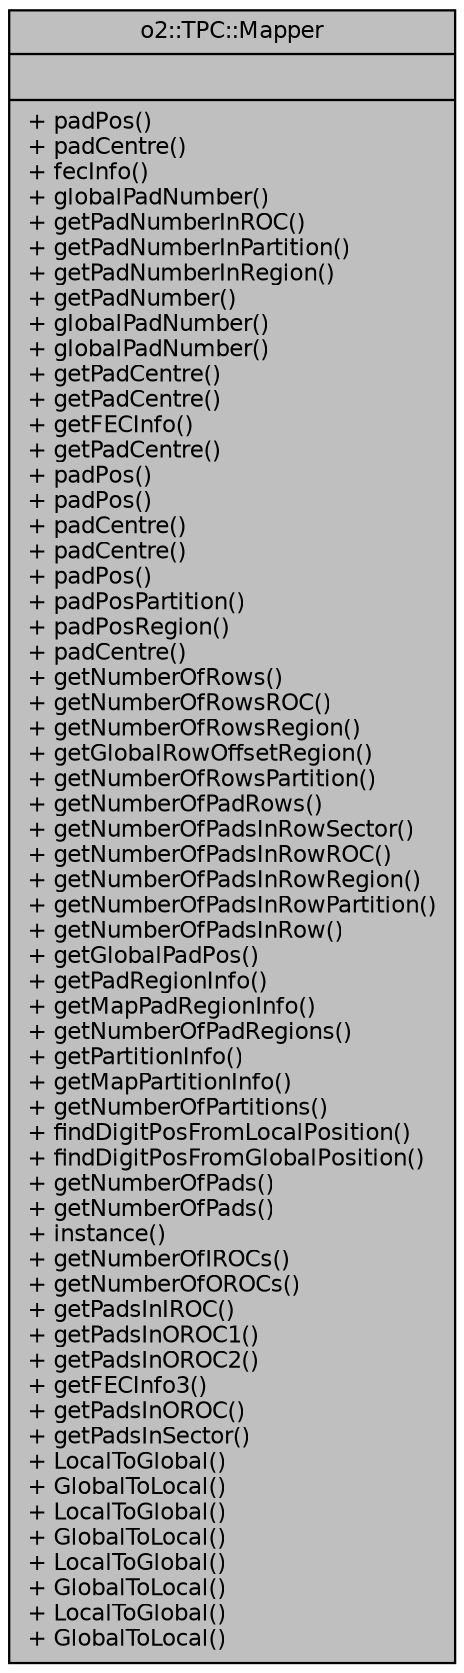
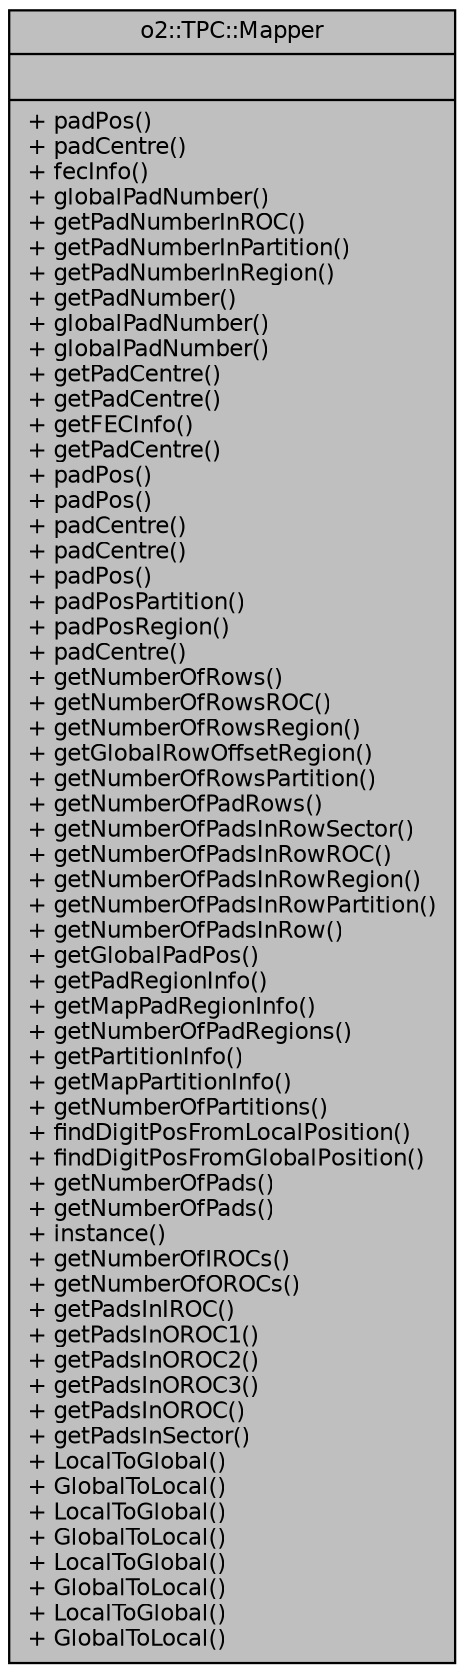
(118, 1386) -> (144, 1386)
